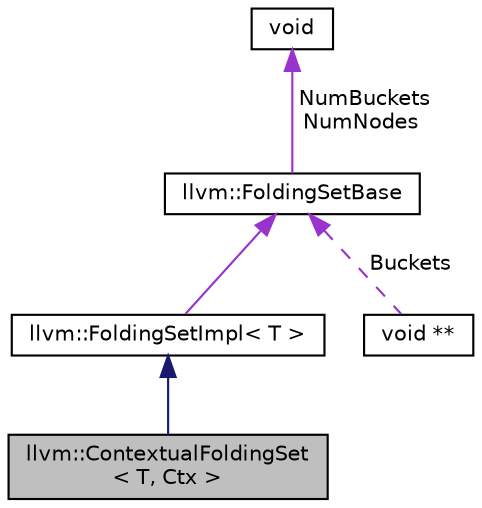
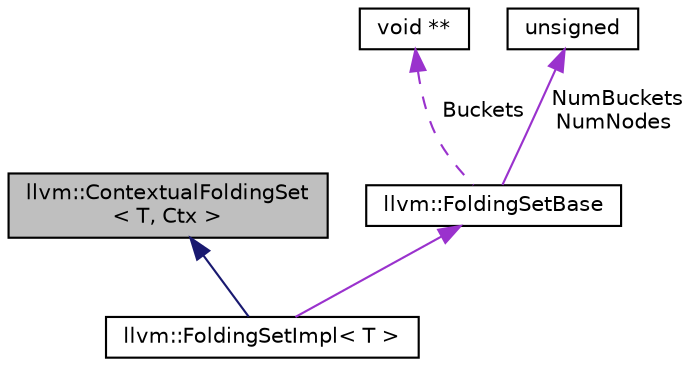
(292, 29) -> (573, 29)
(363, 272) -> (435, 133)
(168, 406) -> (226, 286)
